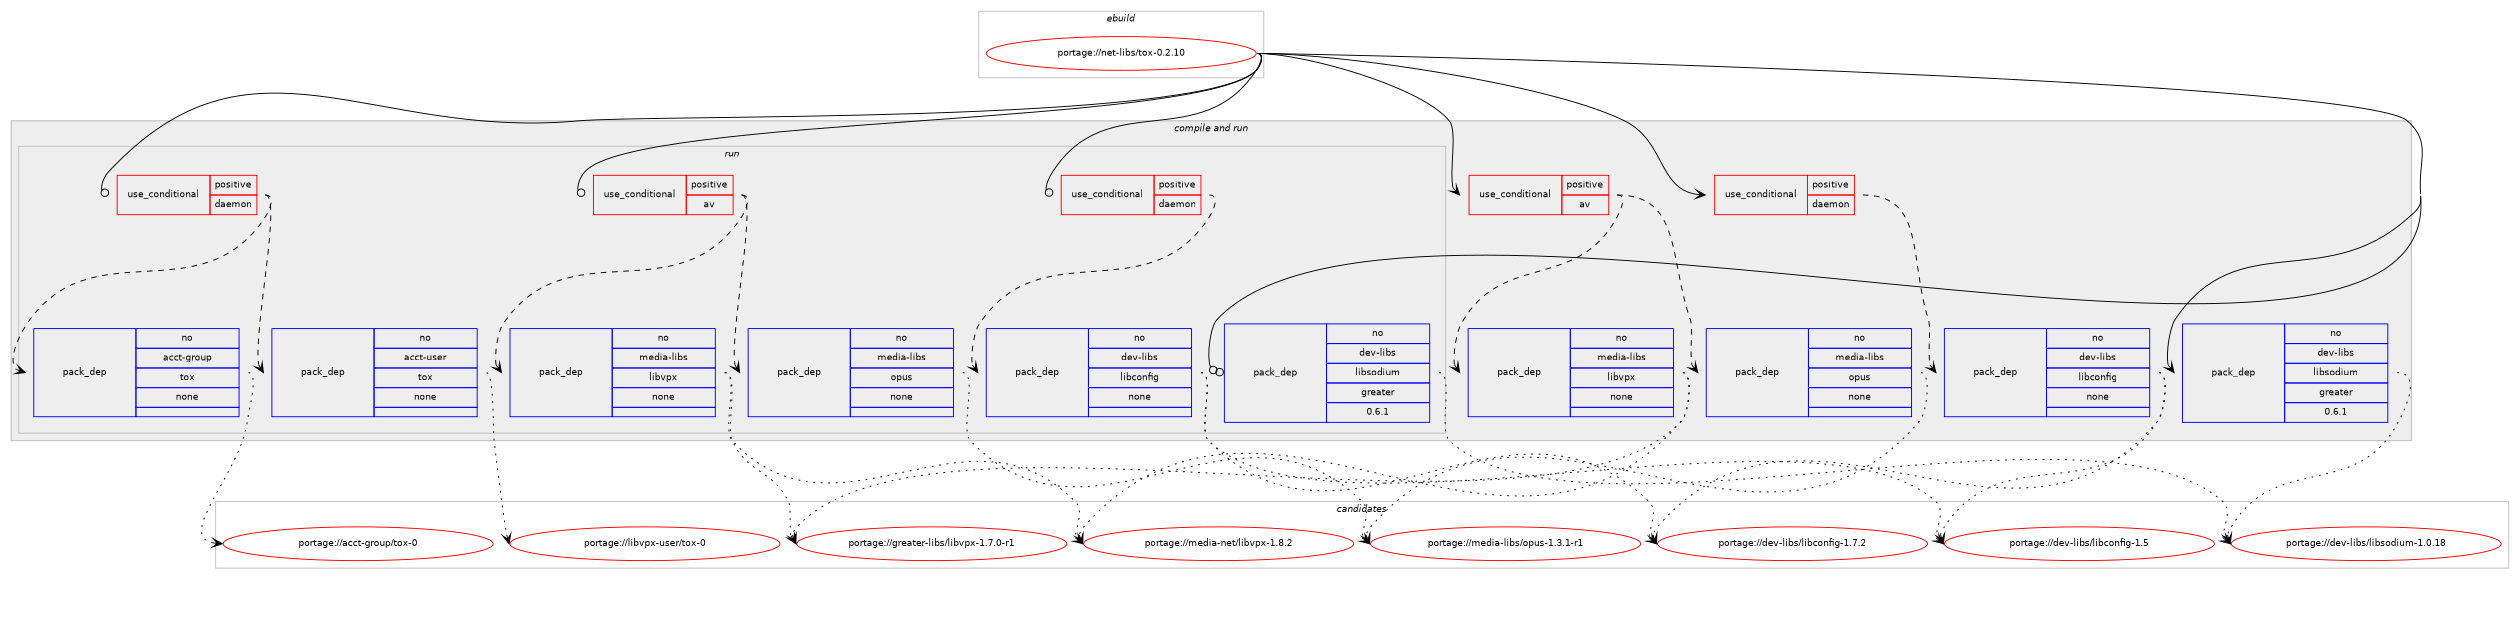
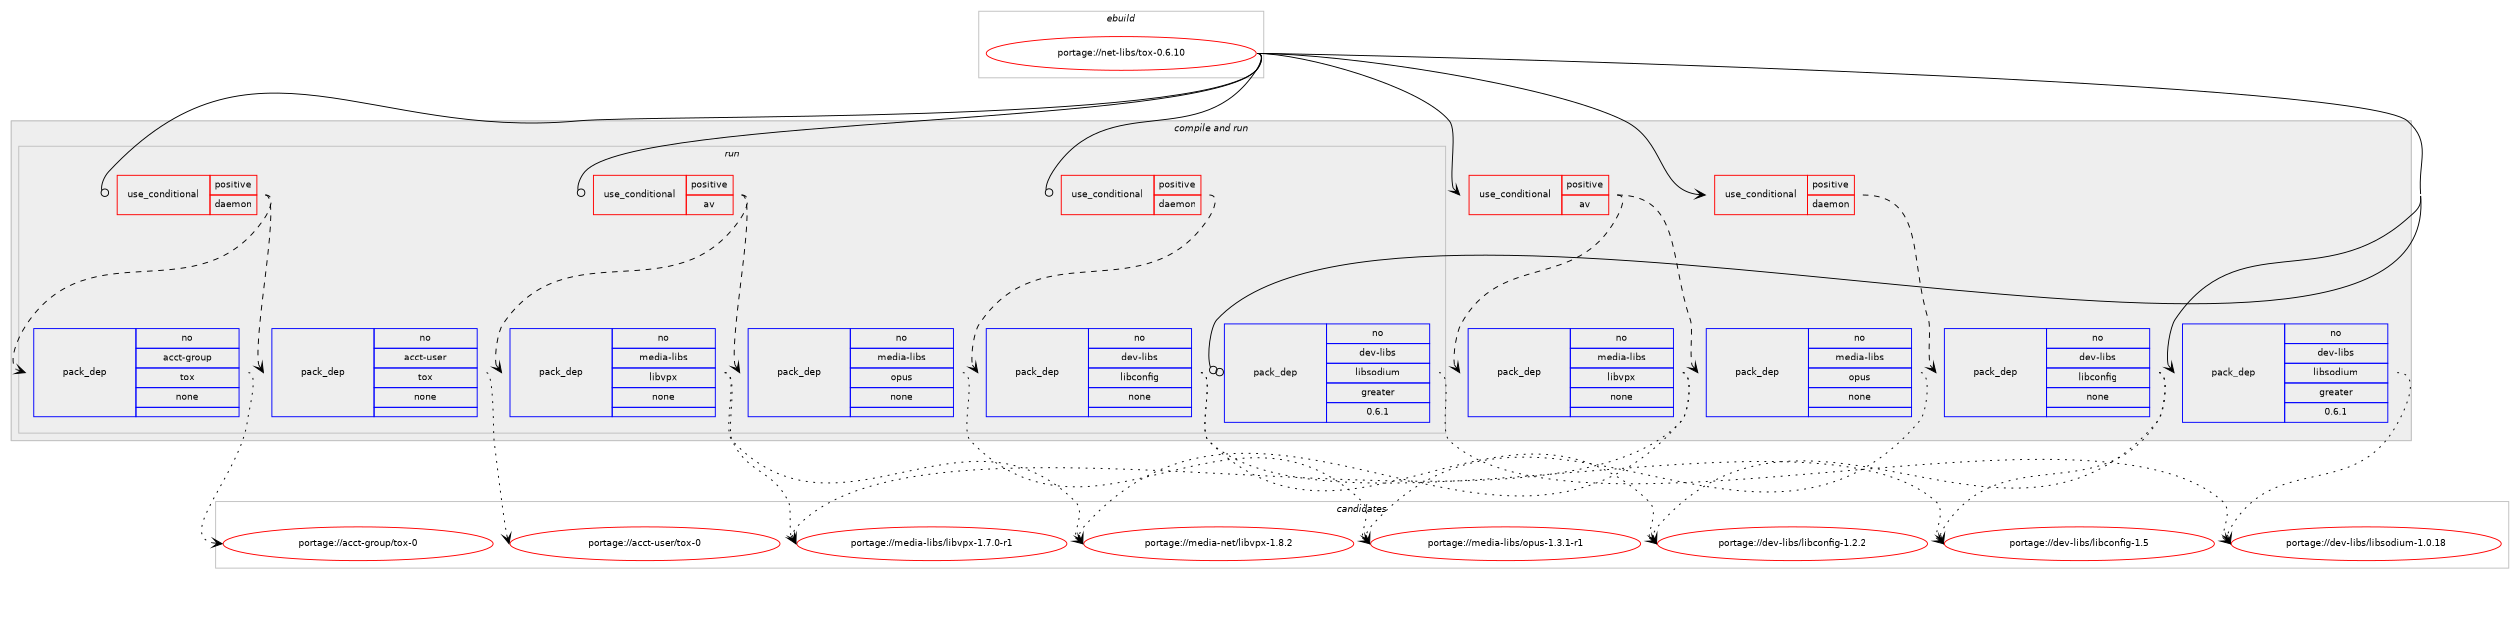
(1121, 53) -> (1121, 53)
(645, 544) -> (645, 544)
(932, 544) -> (932, 544)
(1792, 544) -> (1792, 544)
